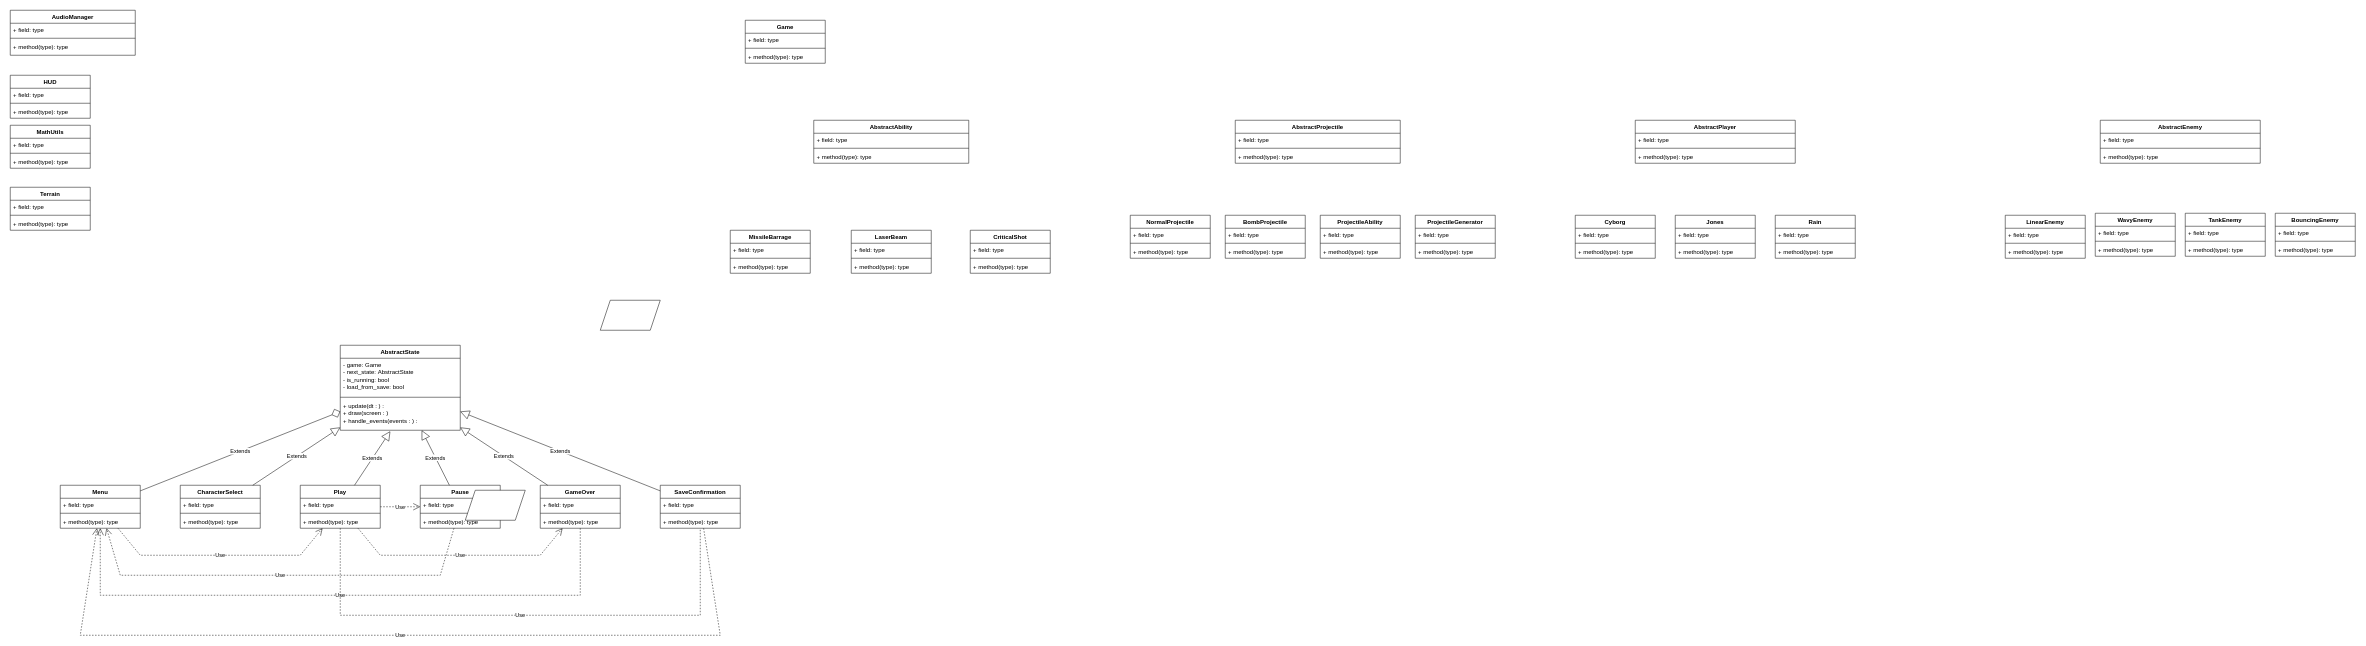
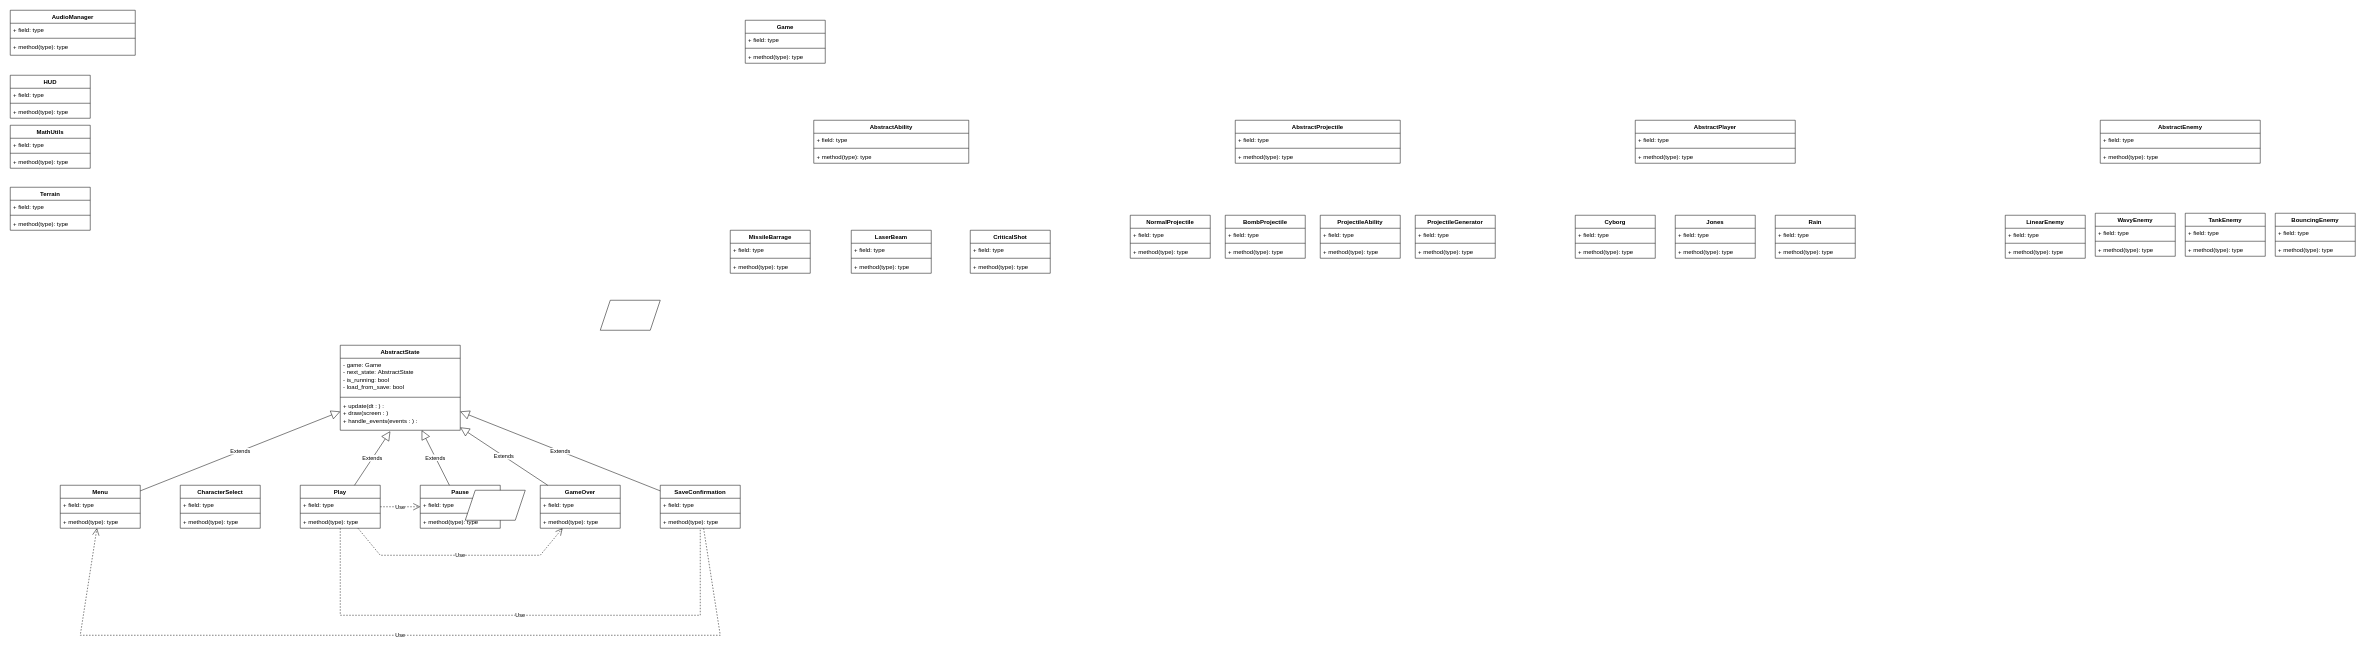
(331, 415) -> (331, 415)
(292, 459) -> none
(130, 543) -> none
(280, 575) -> none
(308, 595) -> none
